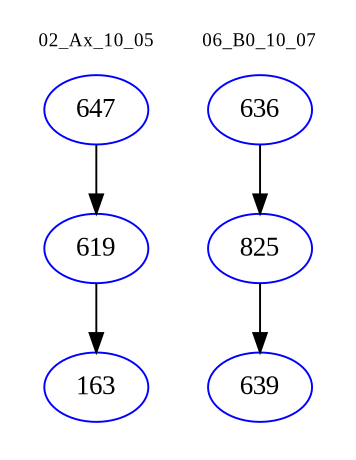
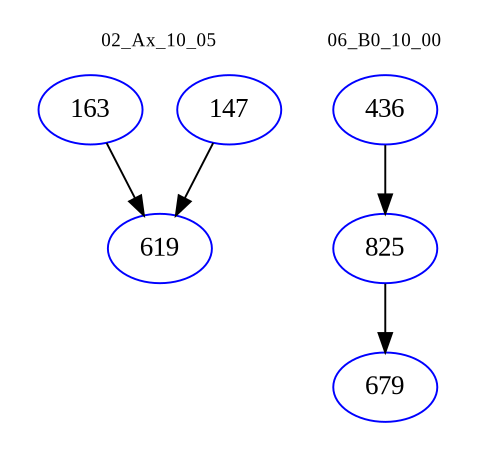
(260, 41) -> (385, 41)
(96, 110) -> (229, 110)
(260, 110) -> (385, 110)
(96, 308) -> (121, 171)
(260, 387) -> (385, 387)
